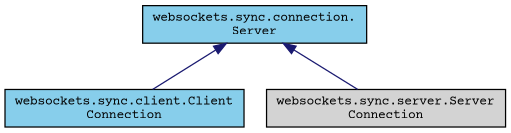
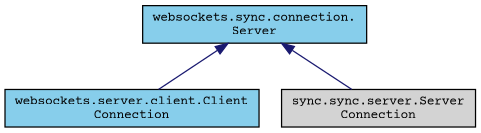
(125, 108) -> (132, 108)
(386, 108) -> (379, 108)
